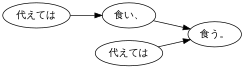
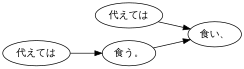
(168, 24) -> (168, 45)
